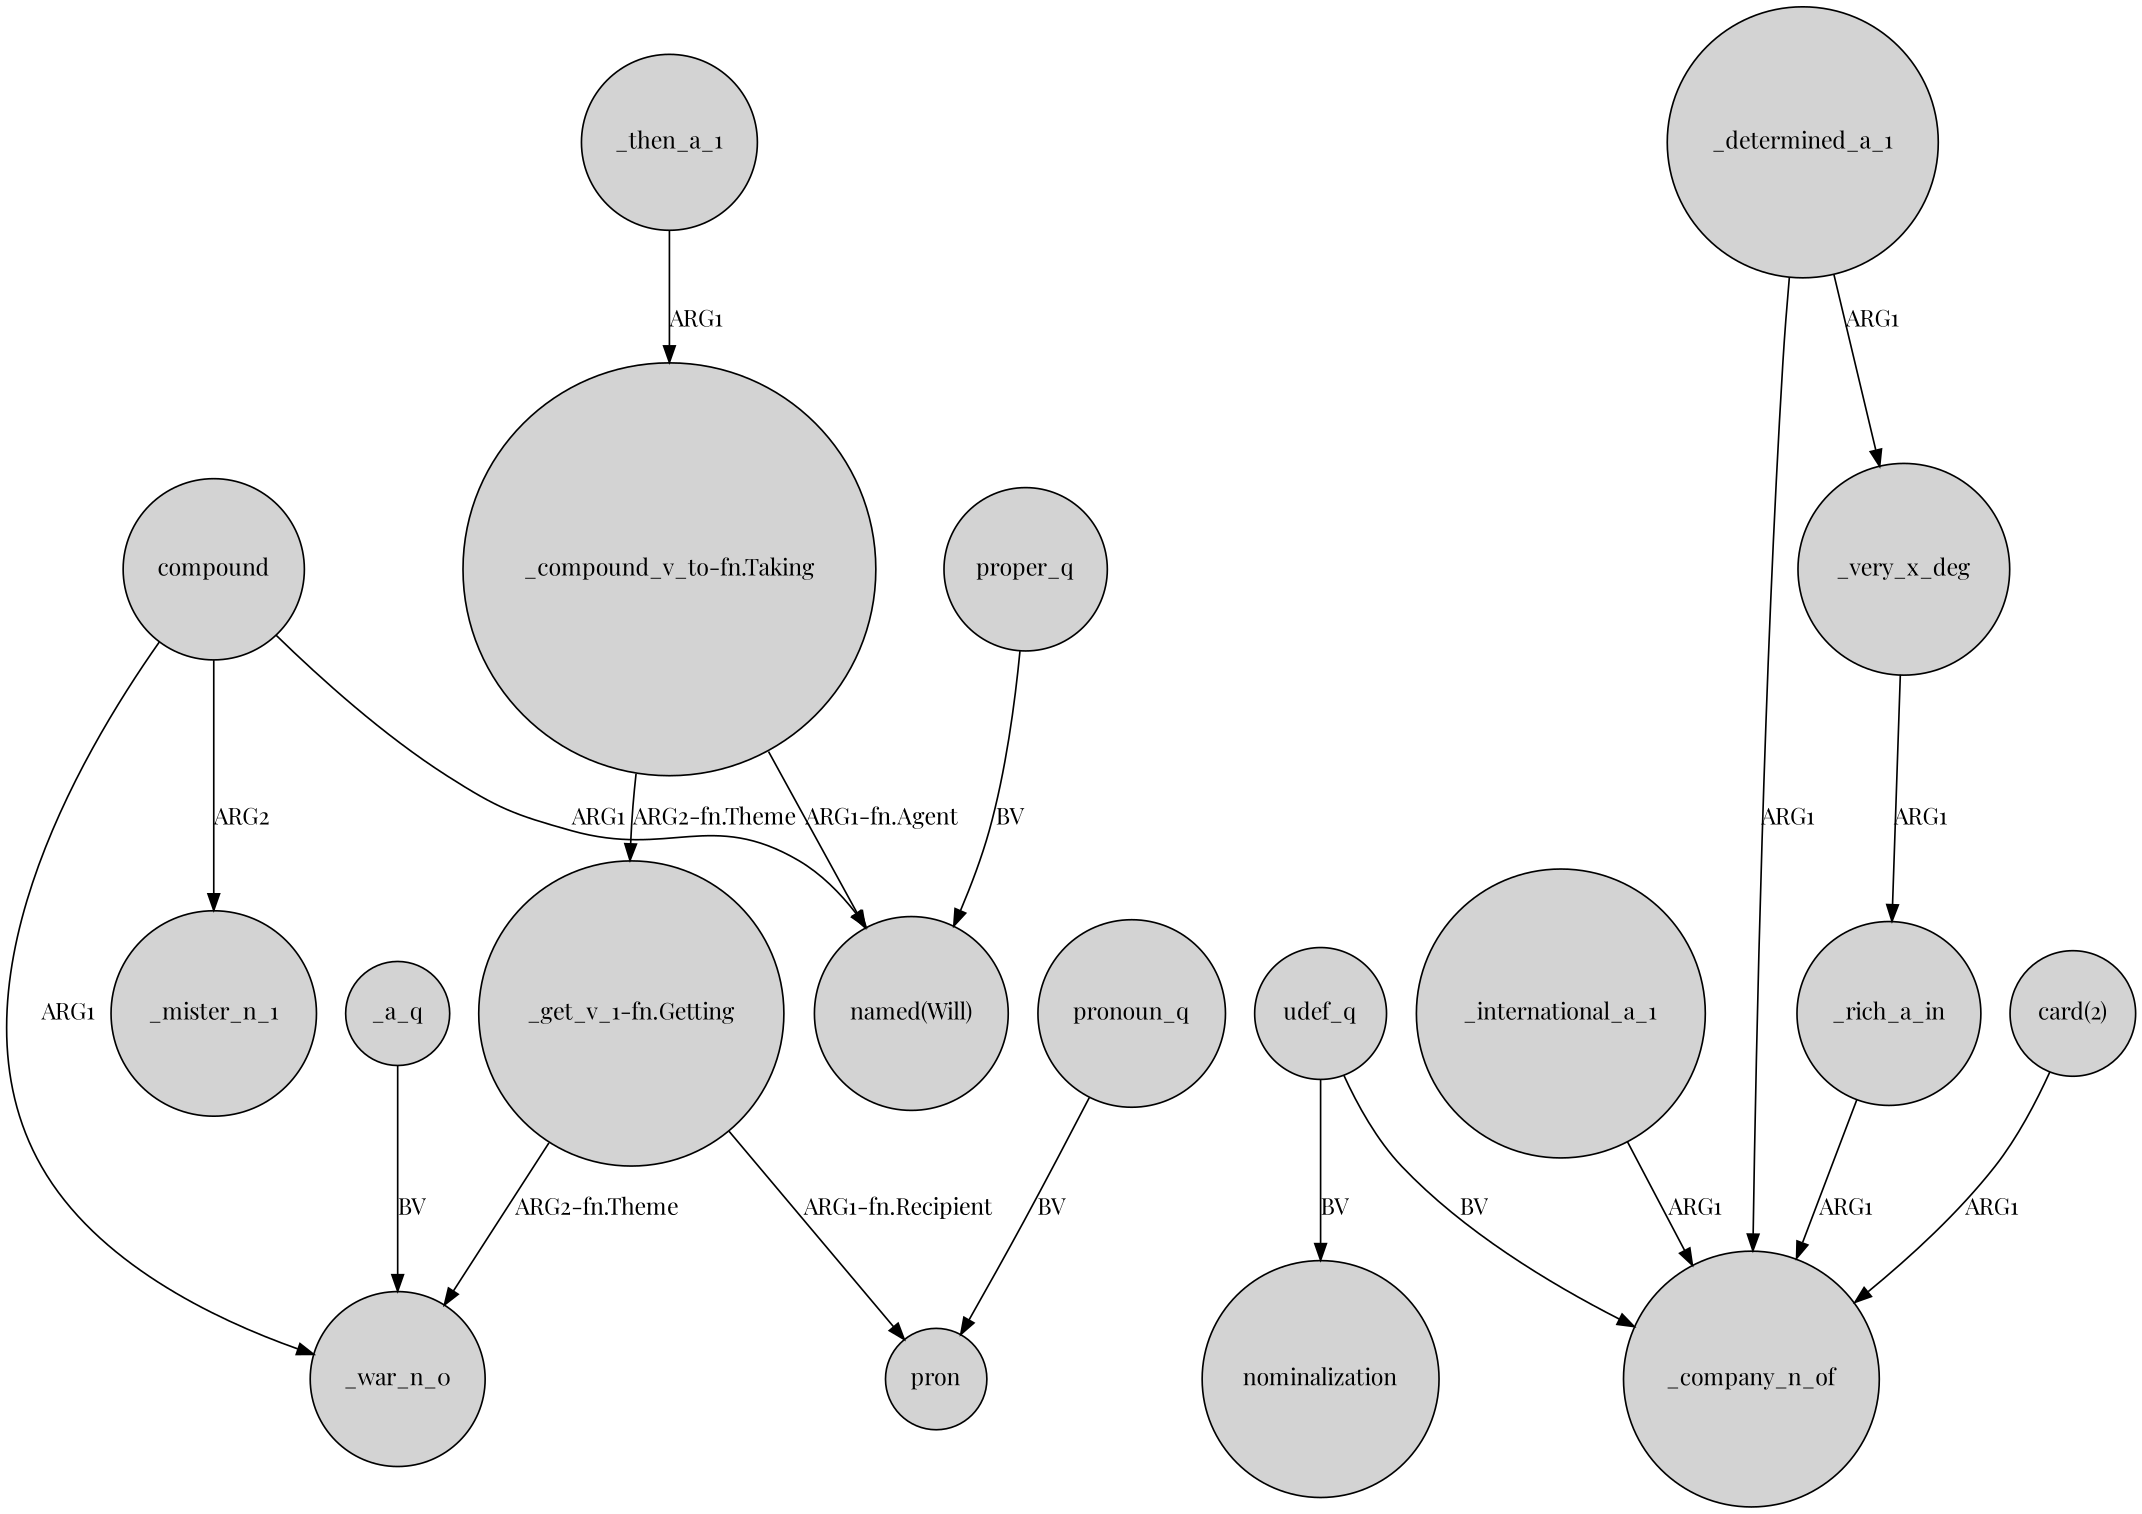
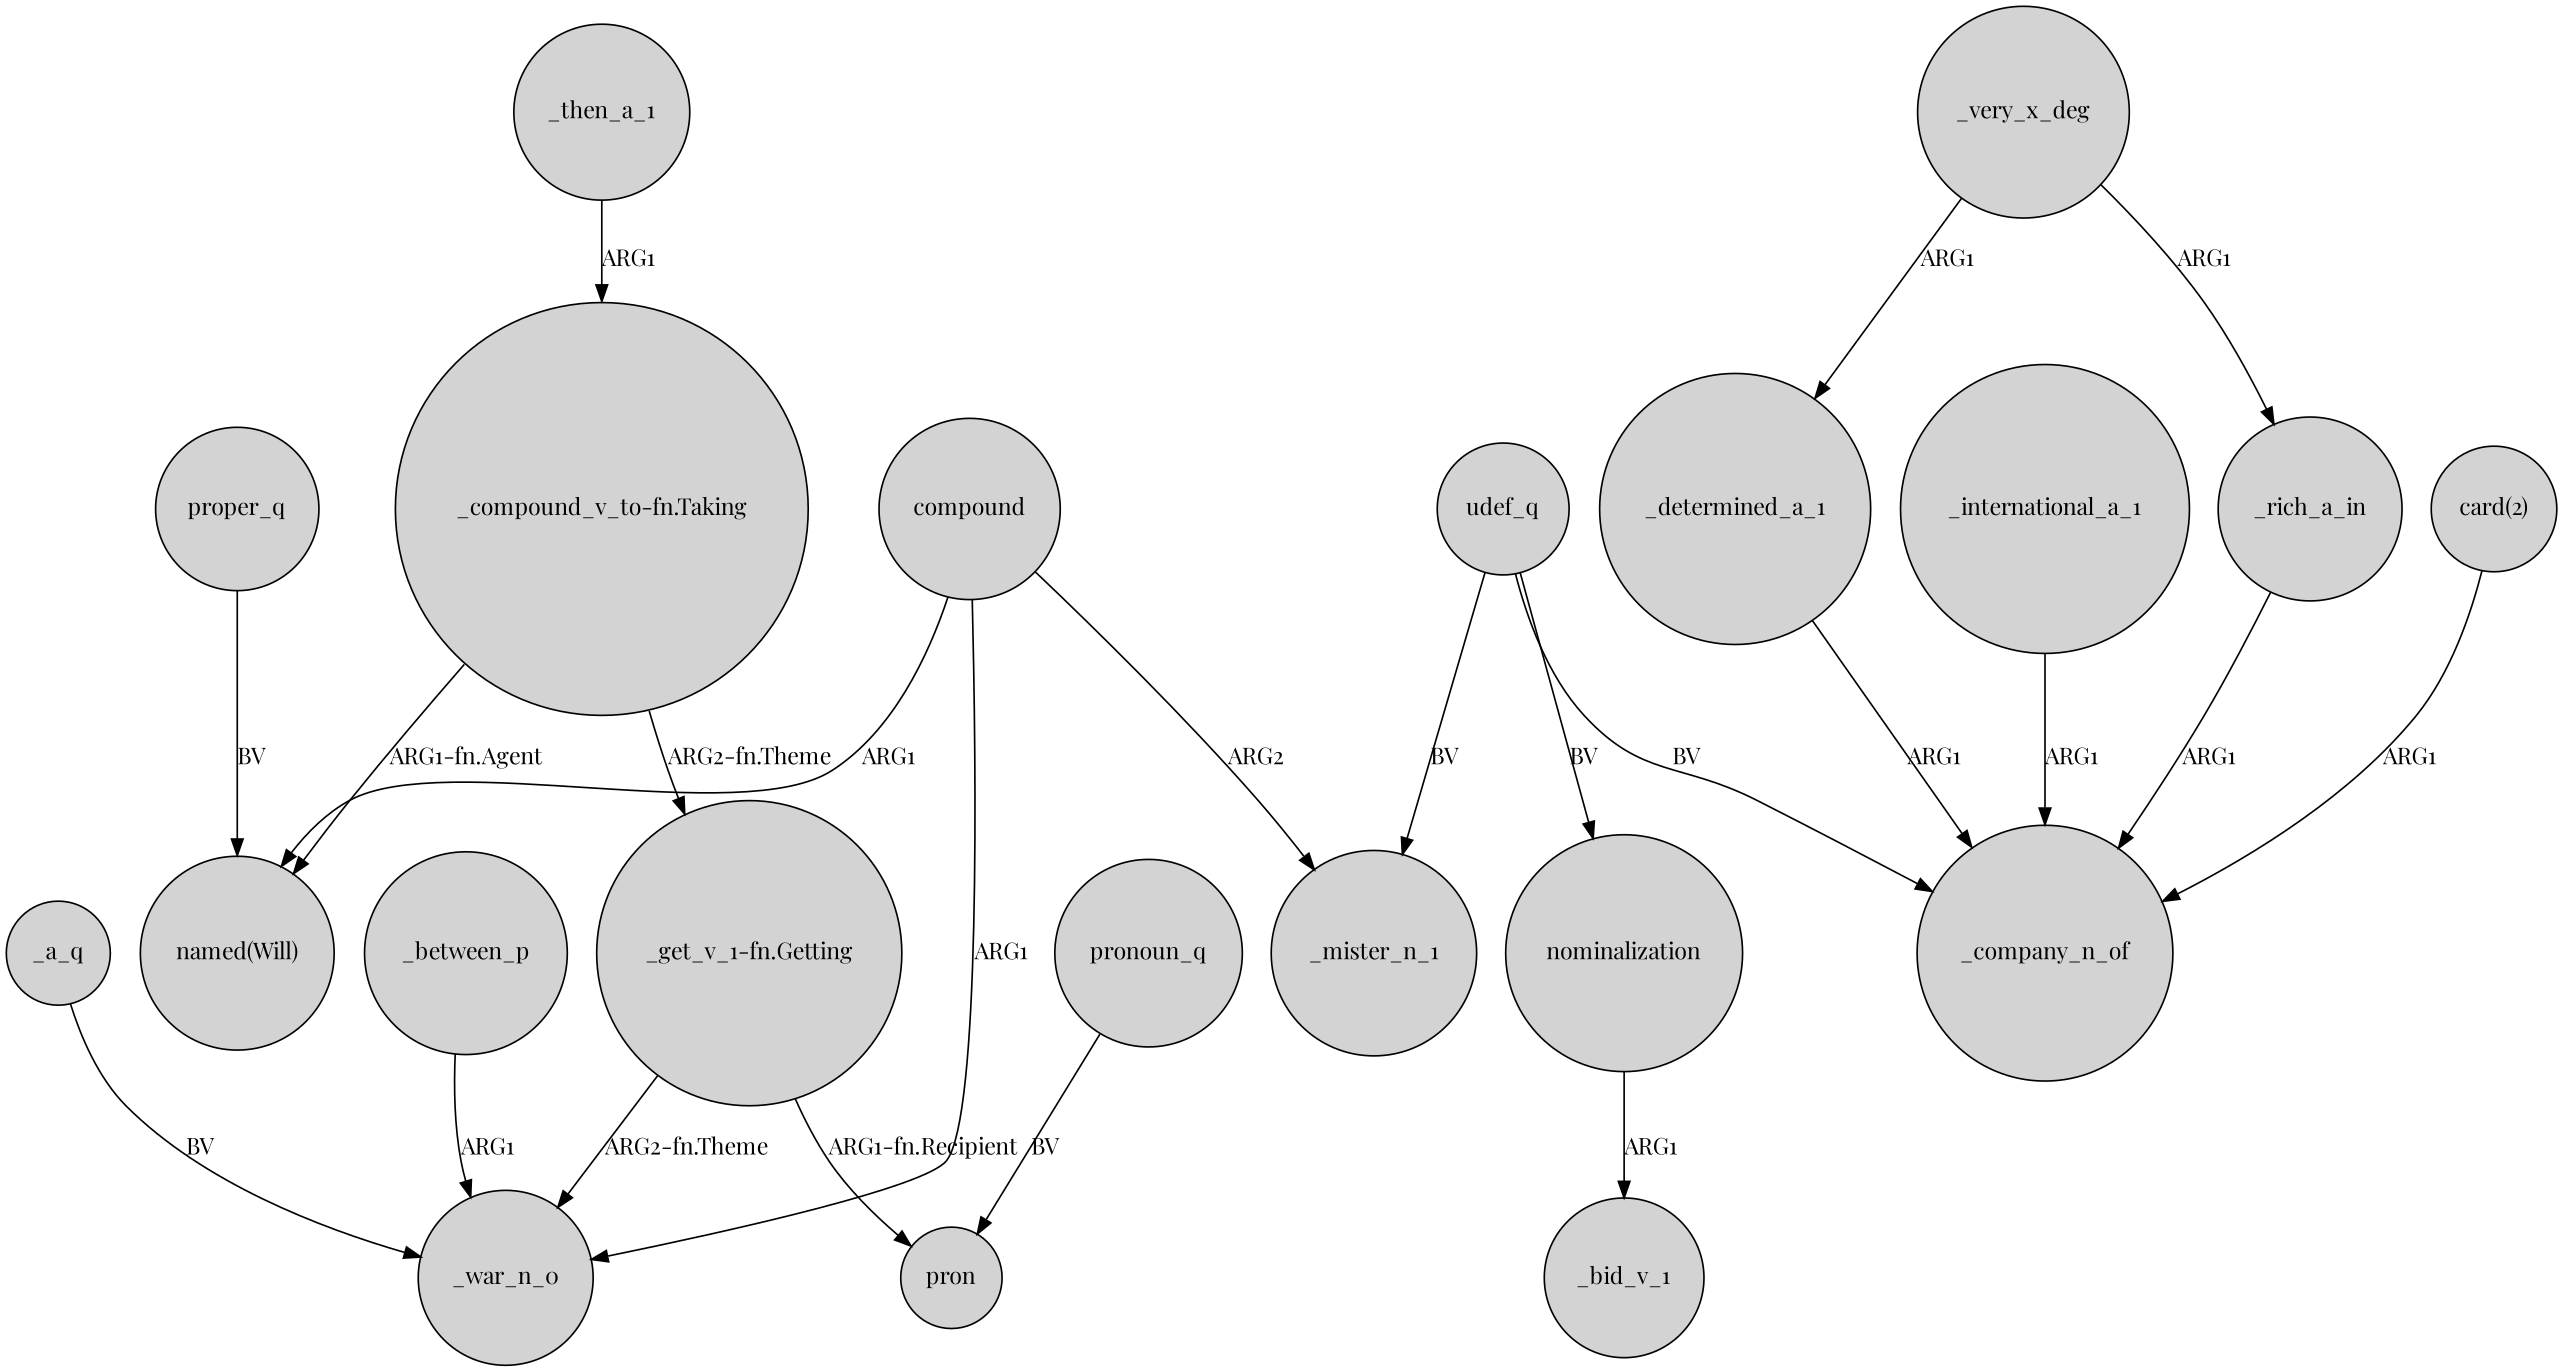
(1855, 362) -> (1893, 292)
none -> (1446, 705)
none -> (466, 953)
none -> (1624, 1278)
